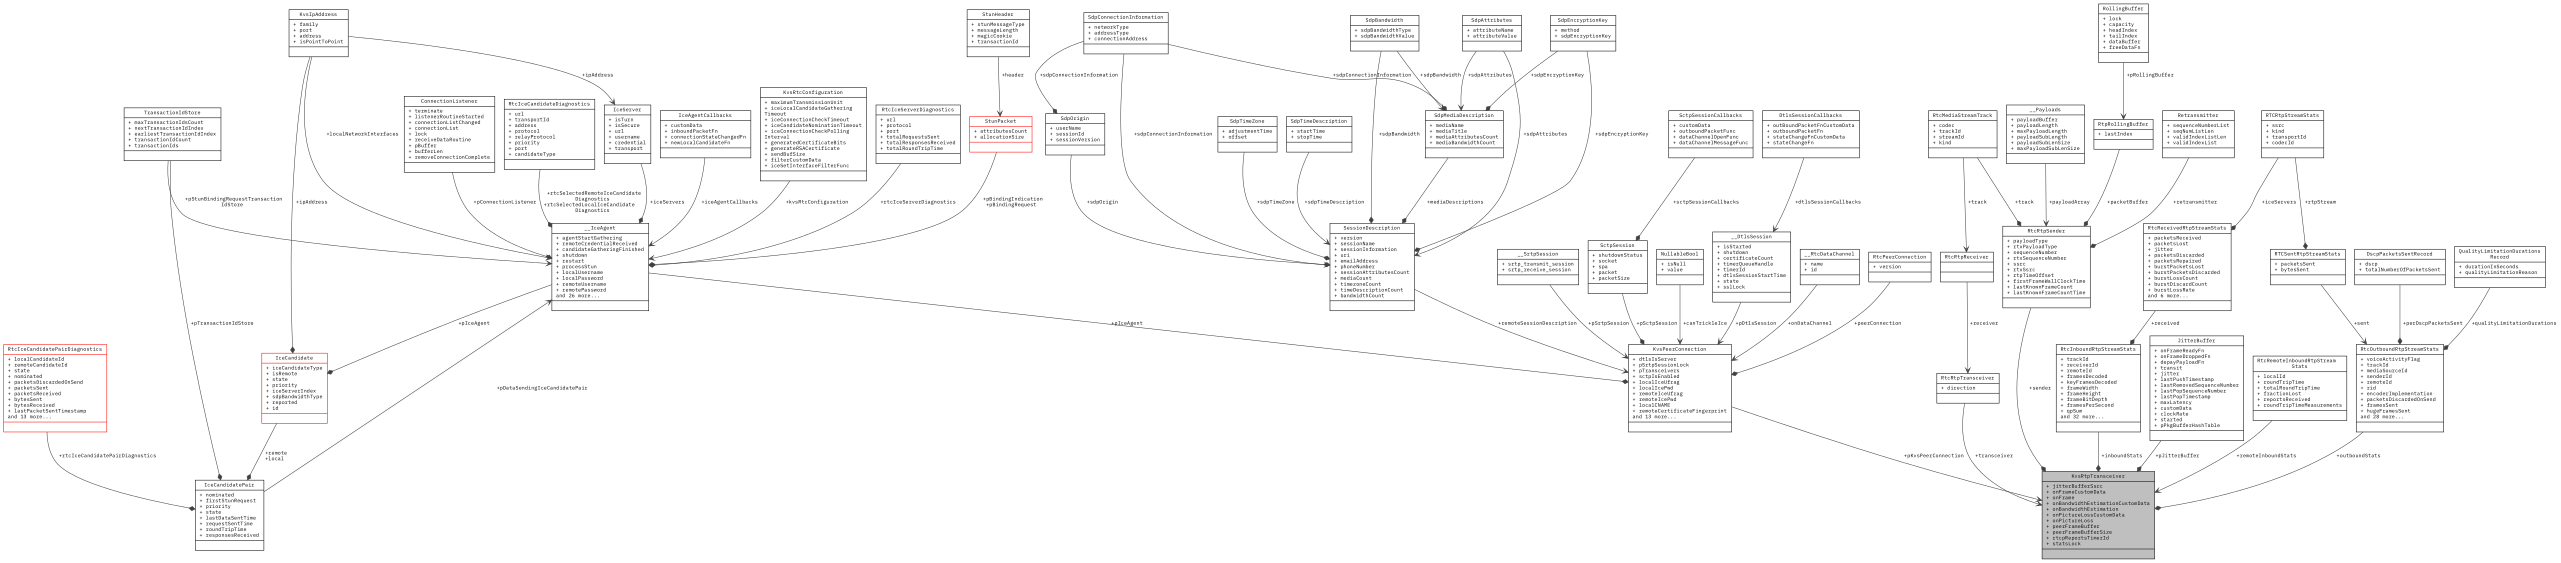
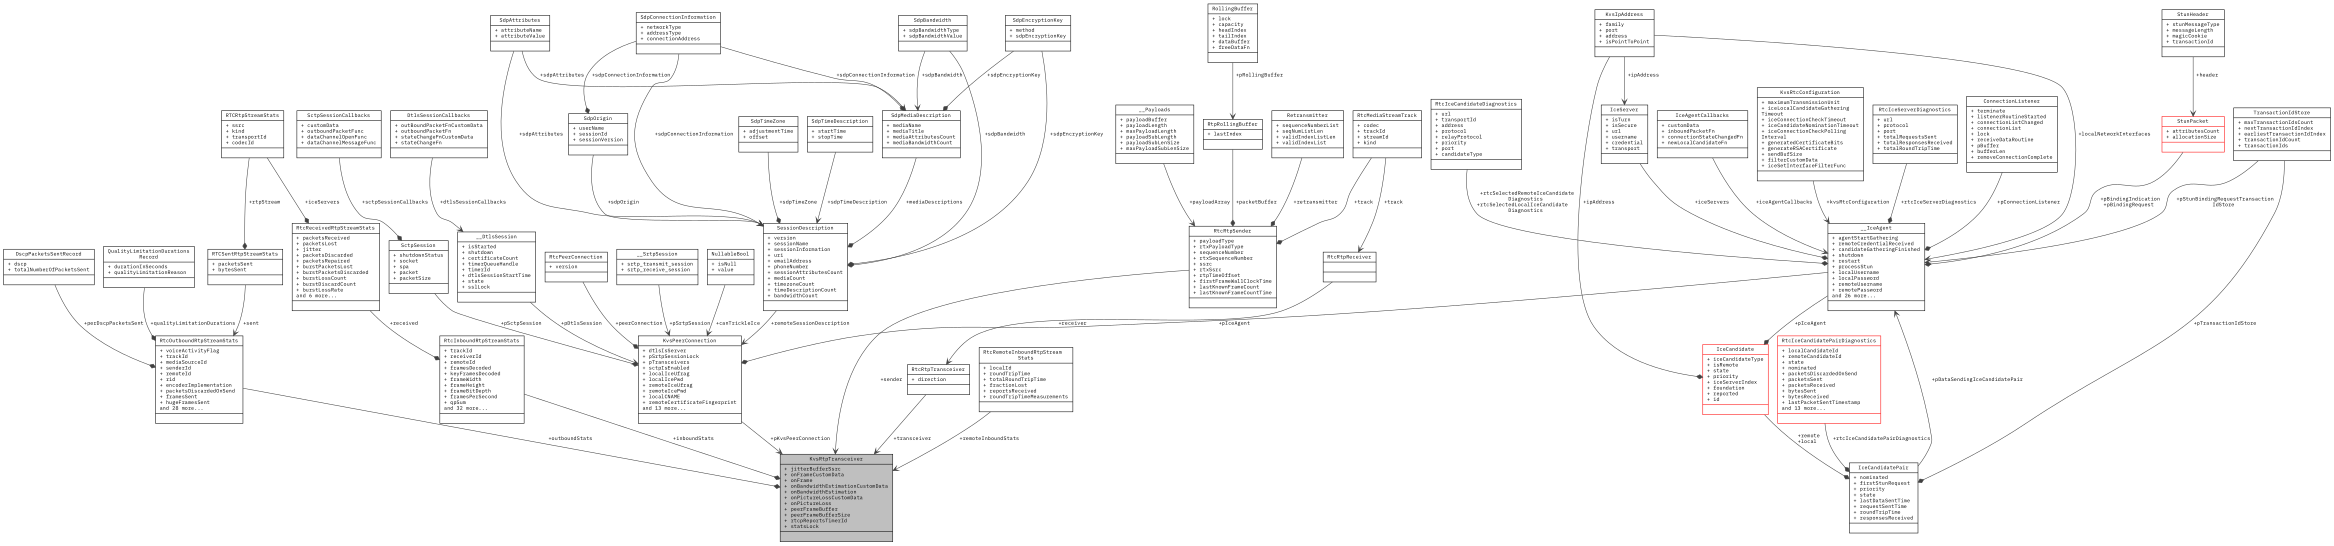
(1170, 247) -> (650, 220)
(1830, 267) -> none
(2197, 388) -> none
(2017, 389) -> (969, 299)
(295, 397) -> (1726, 388)
